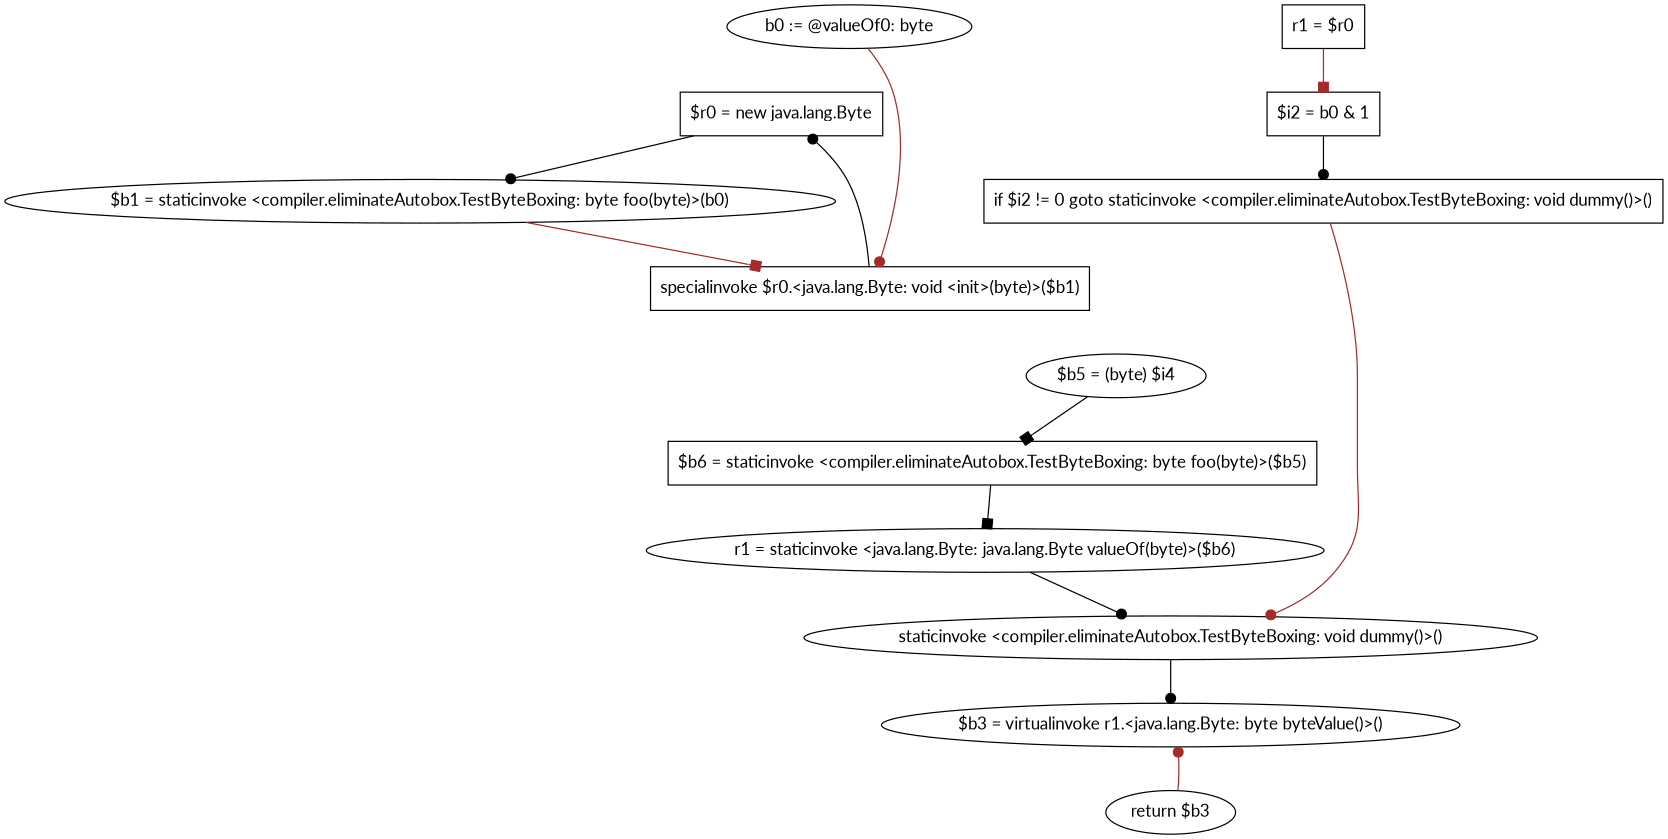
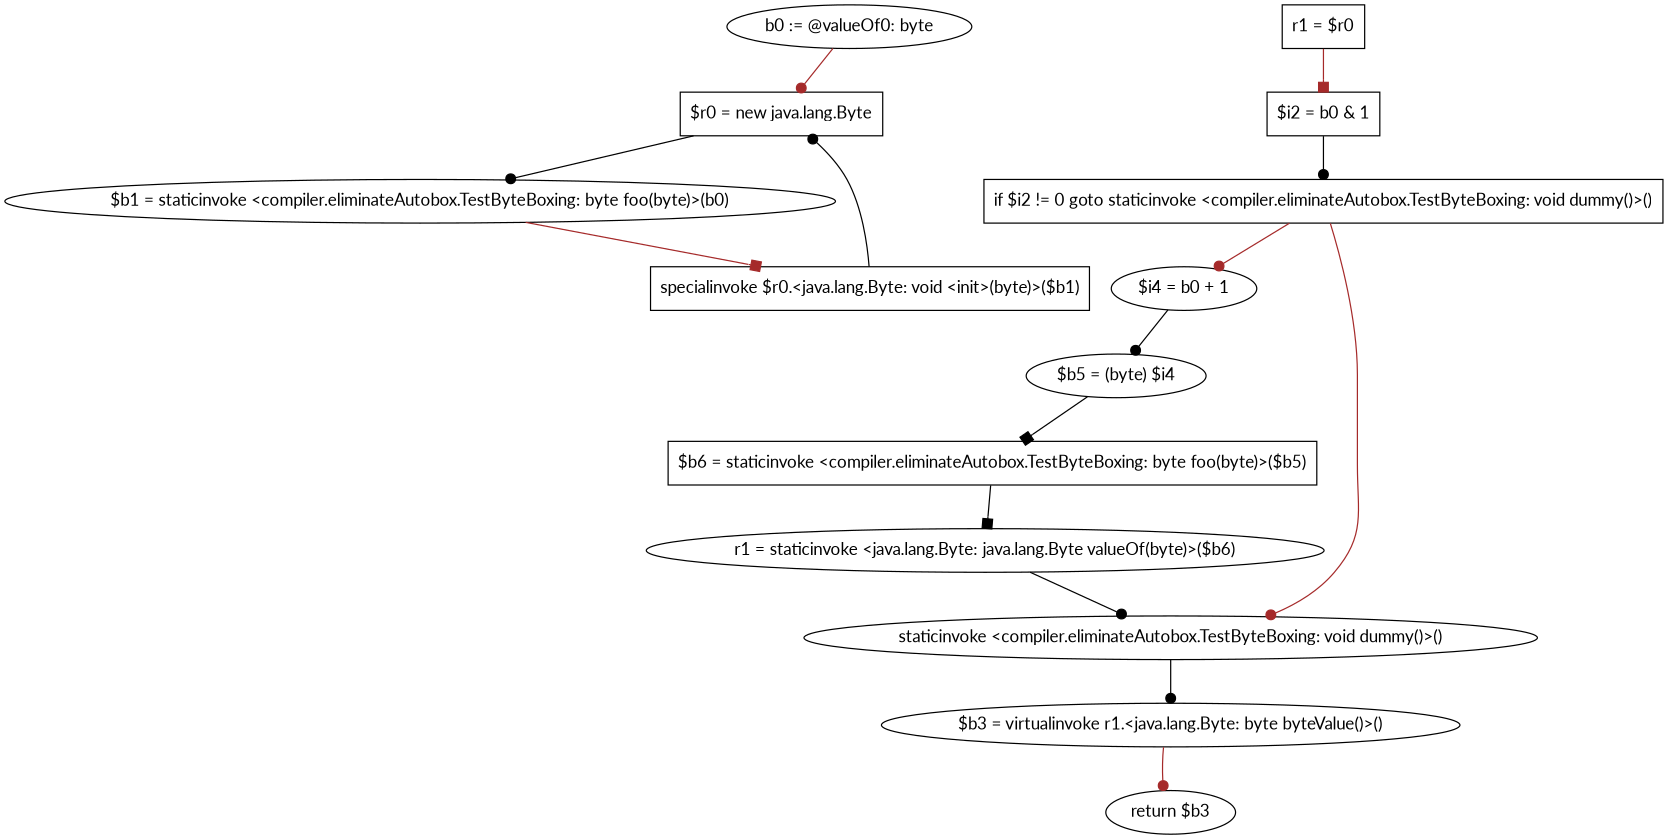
(900, 150) -> (819, 66)
none -> (1184, 289)
(1179, 774) -> (1163, 764)
